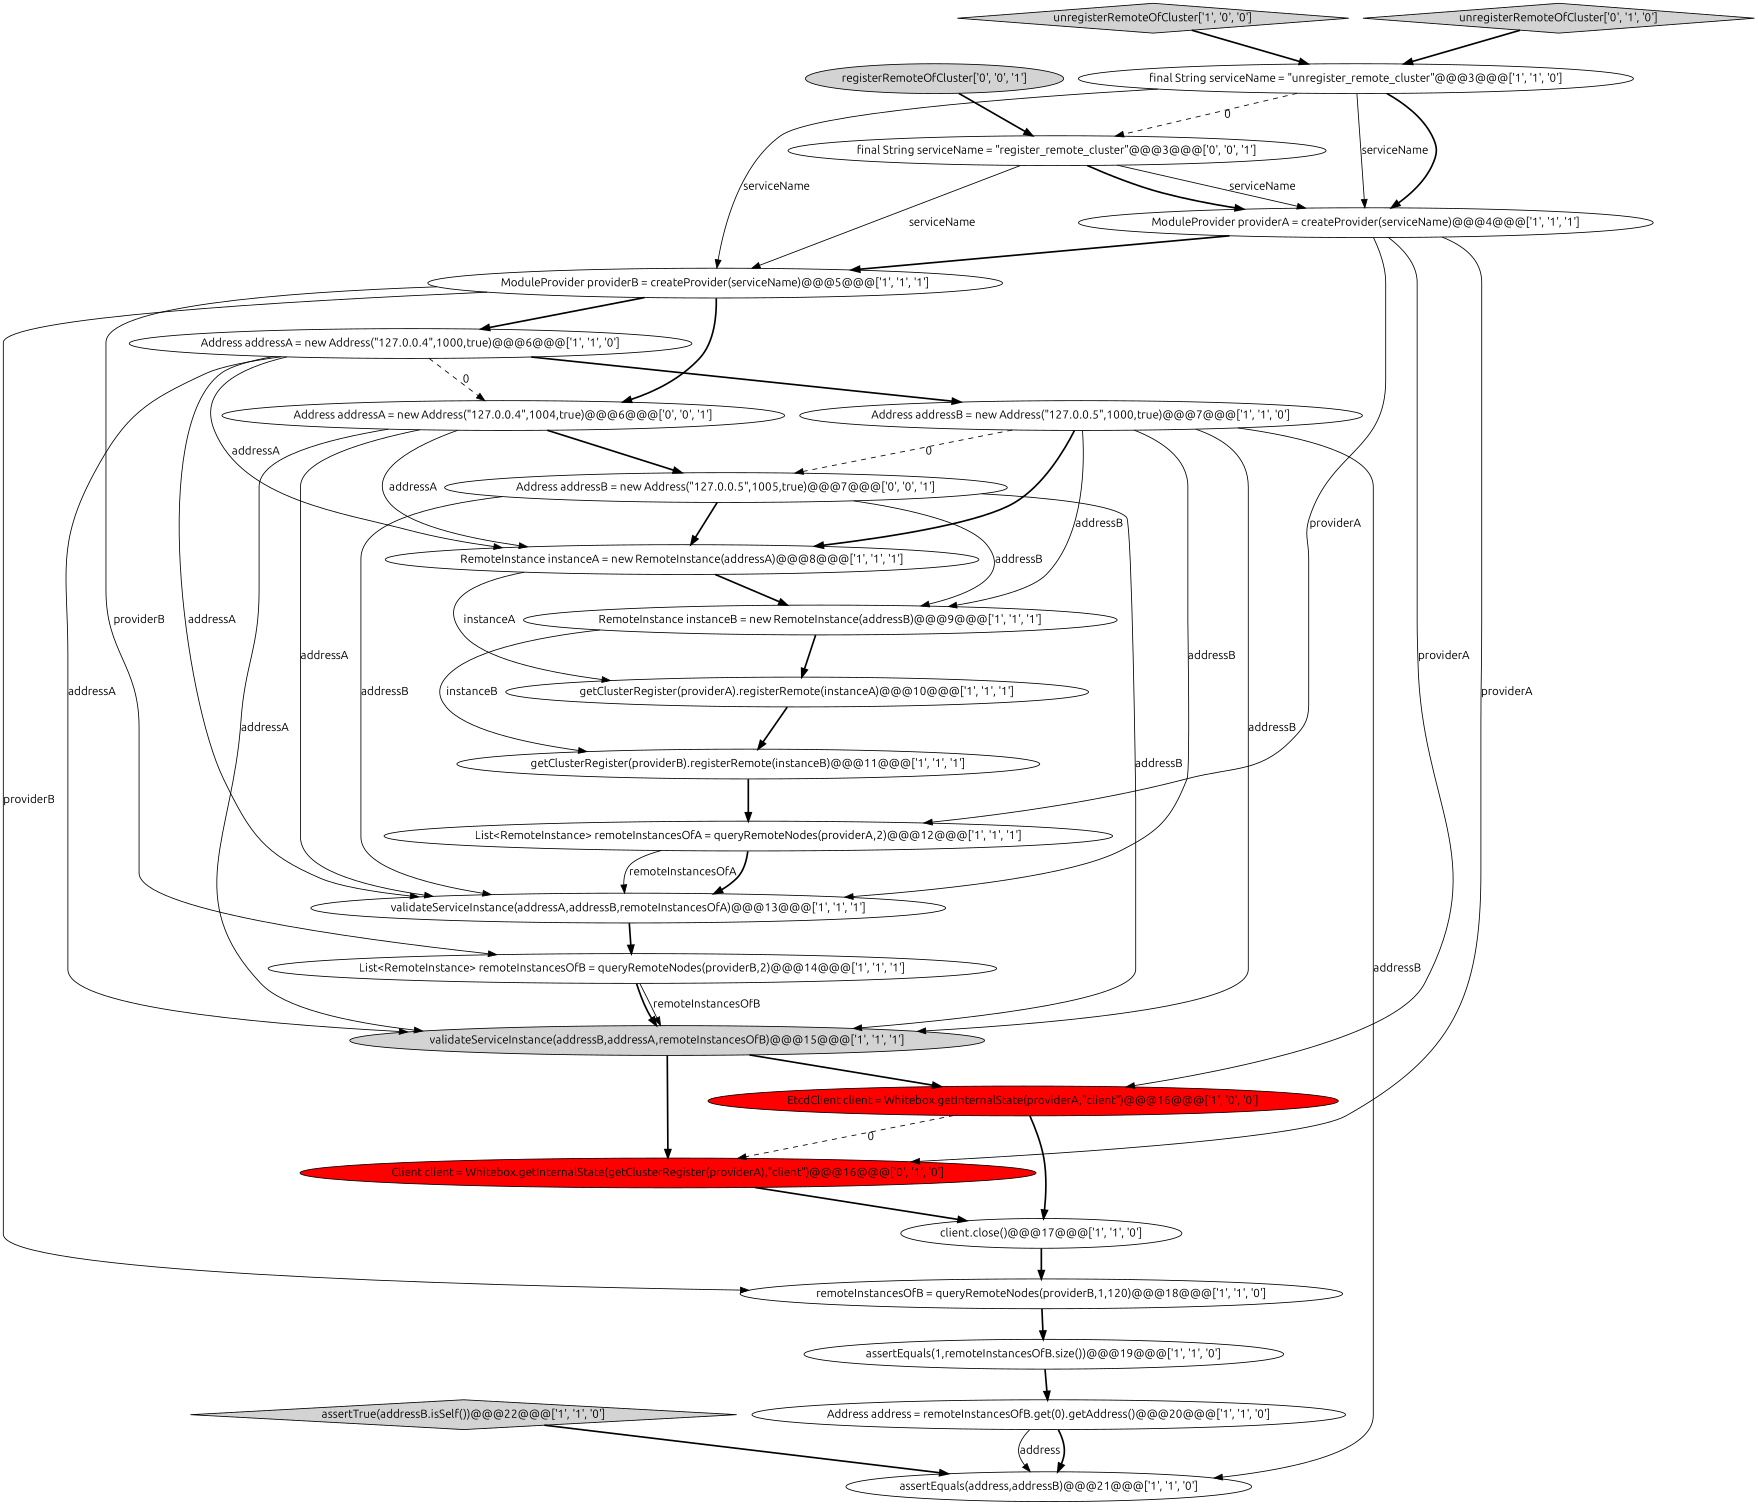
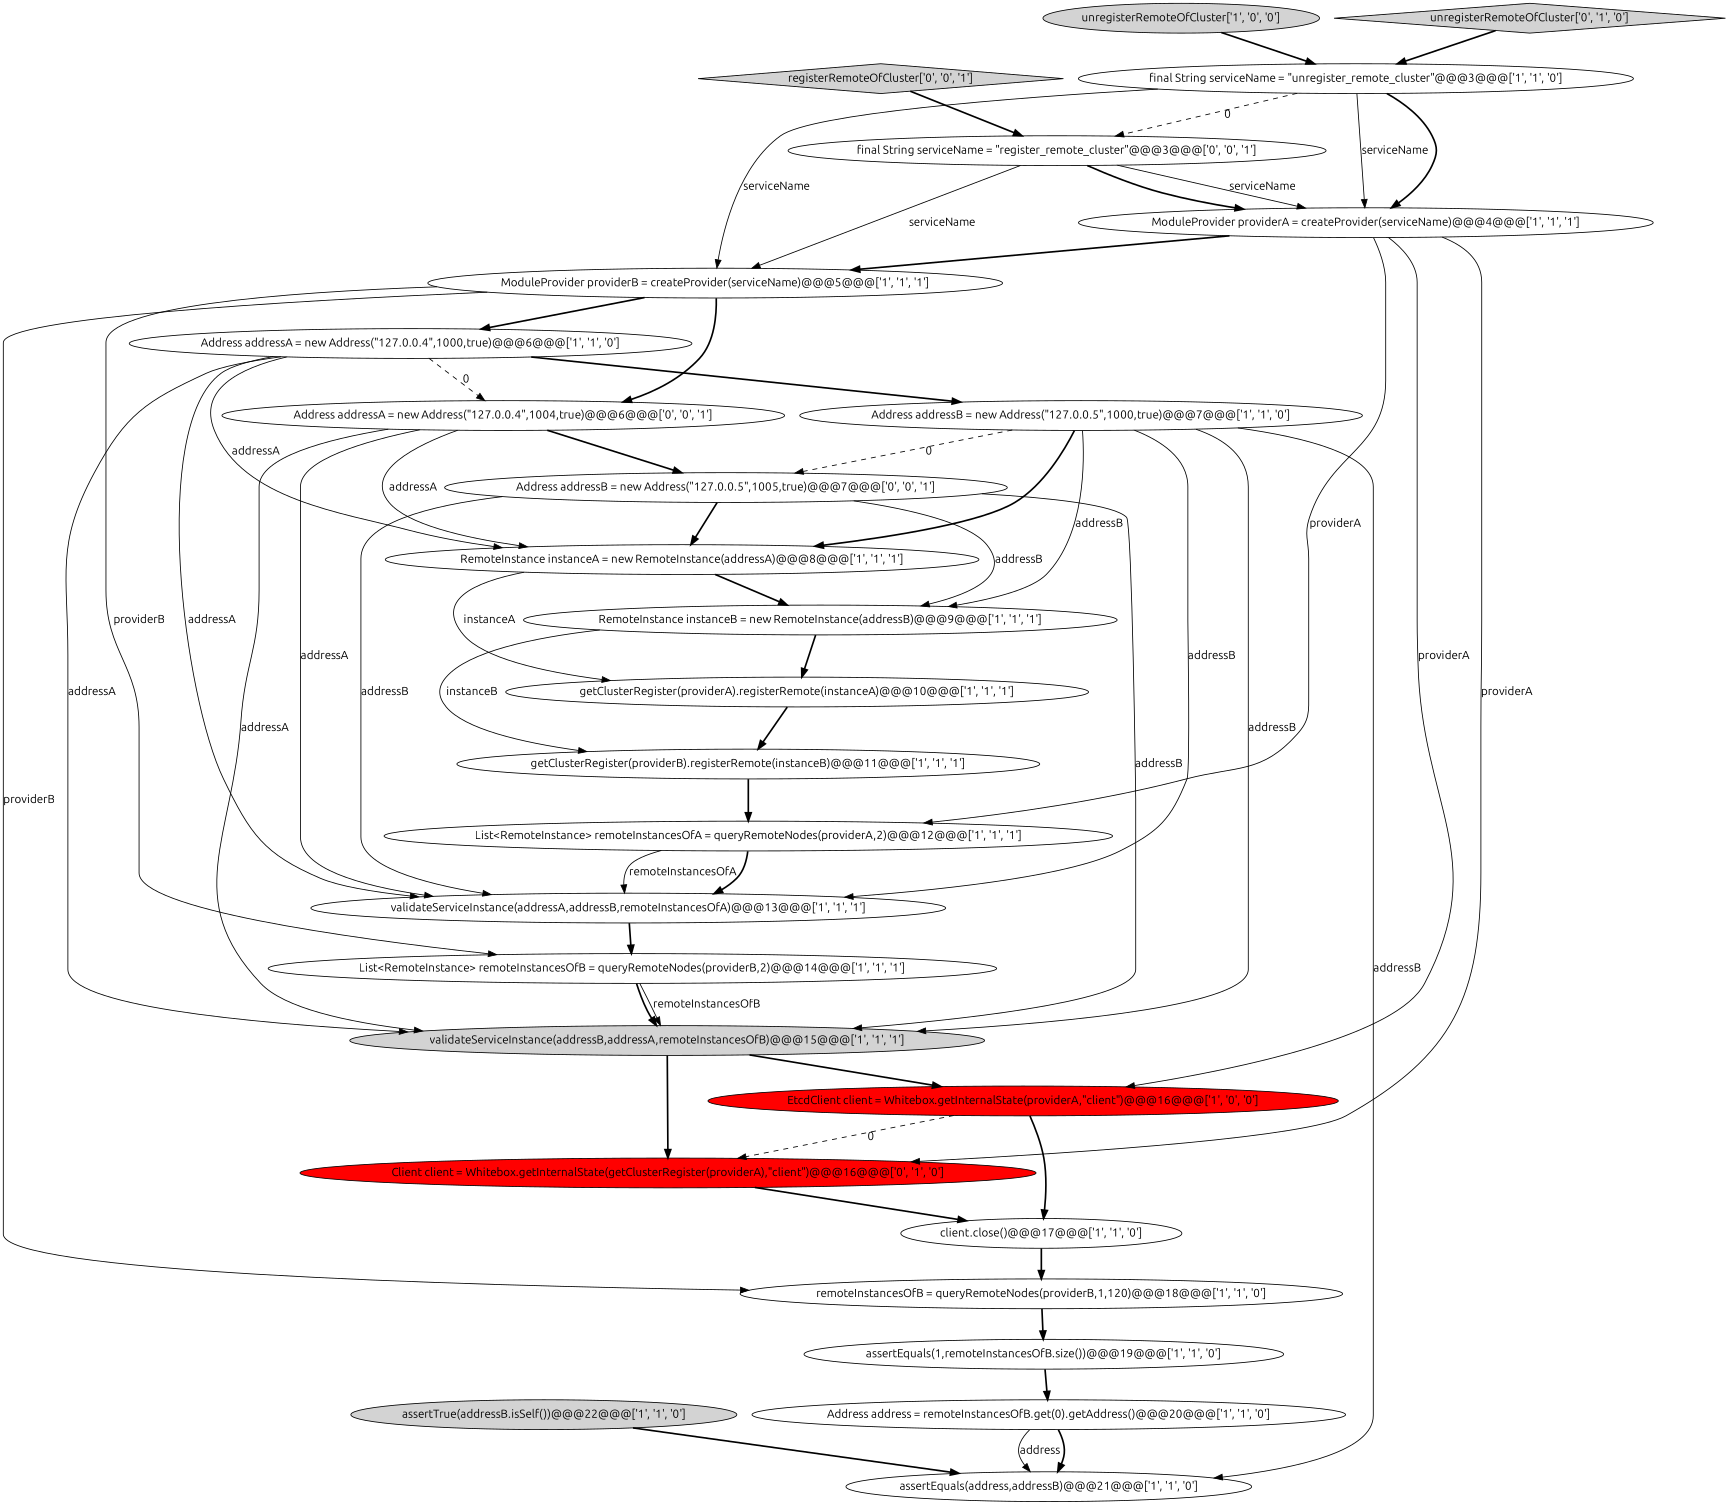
(1153, 18) -> (1181, 18)
(935, 79) -> (881, 79)
(464, 1415) -> (544, 1415)
